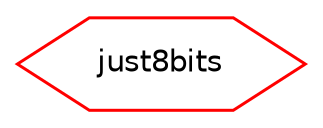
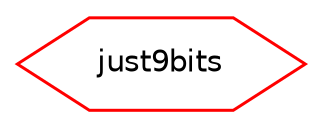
(161, 64) -> (161, 64)
